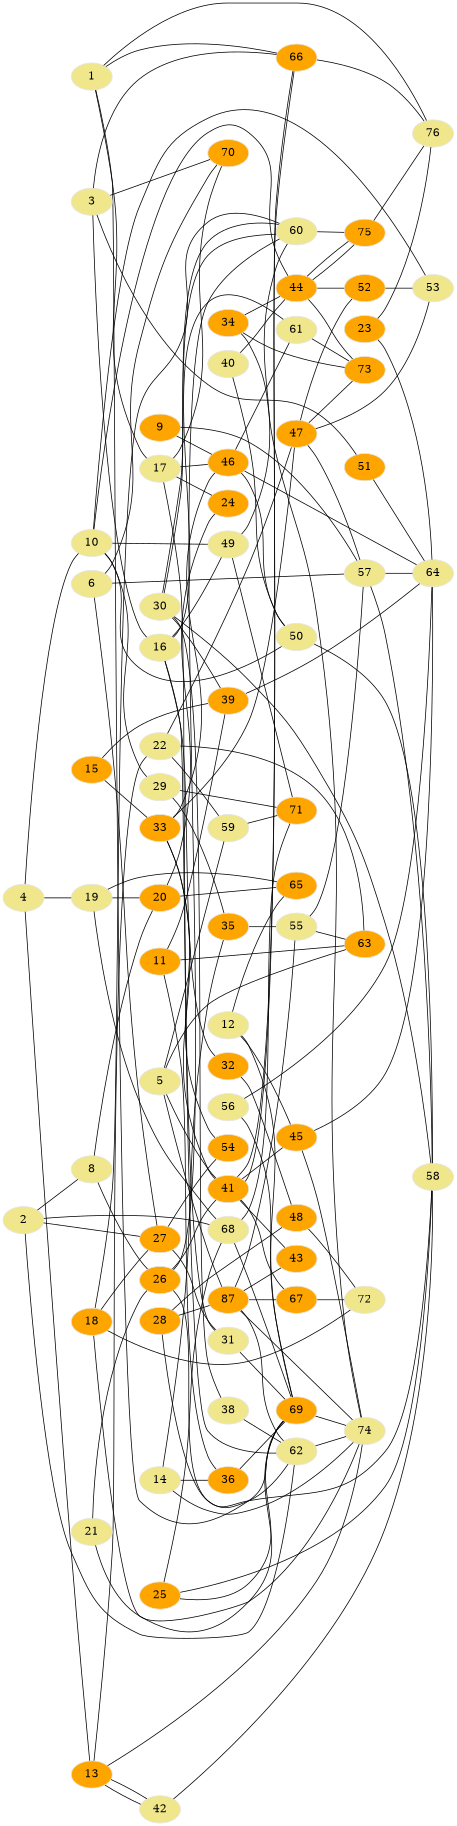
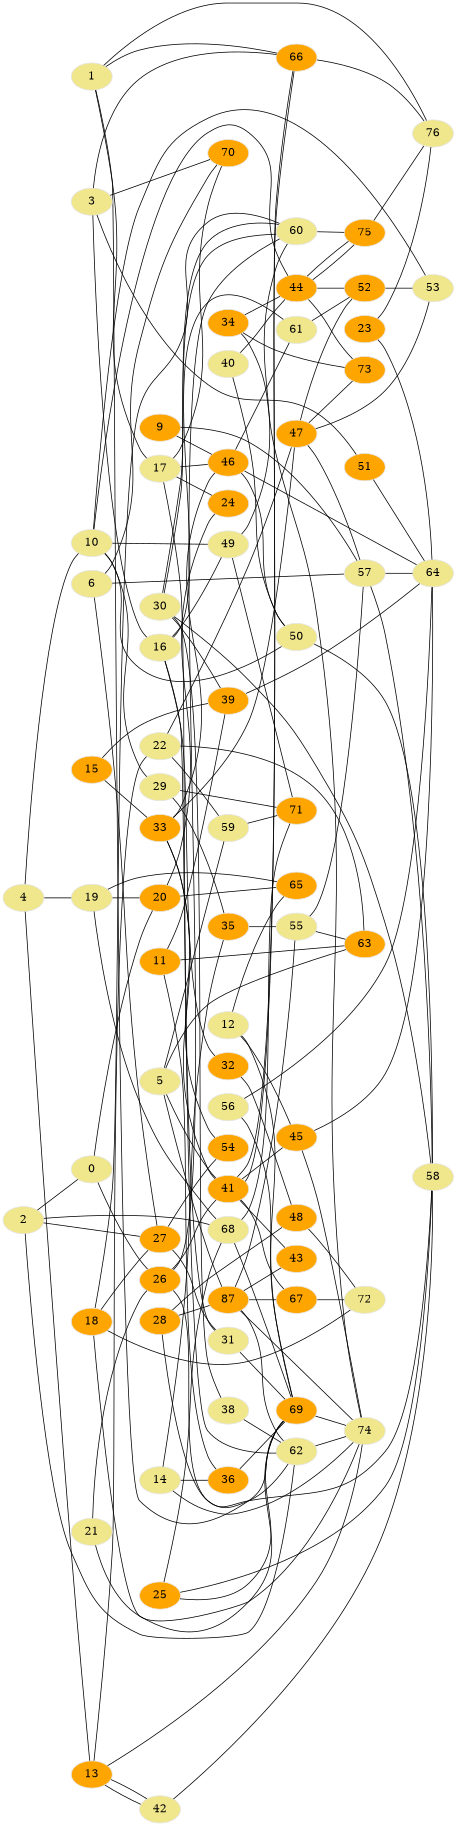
(331, 350) -> (331, 309)
(92, 1169) -> (92, 1169)
